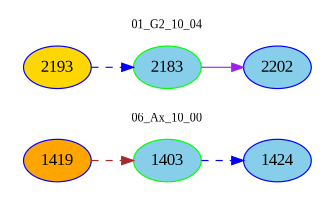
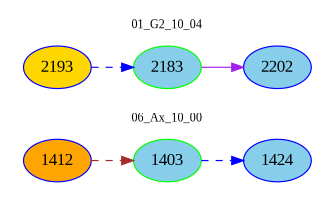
(57, 161) -> (57, 161)
